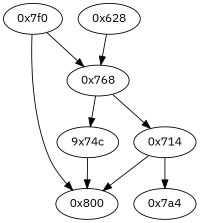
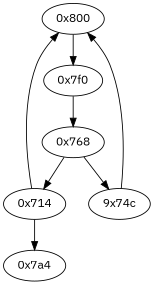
(109, 19) -> none
(37, 113) -> (73, 45)
